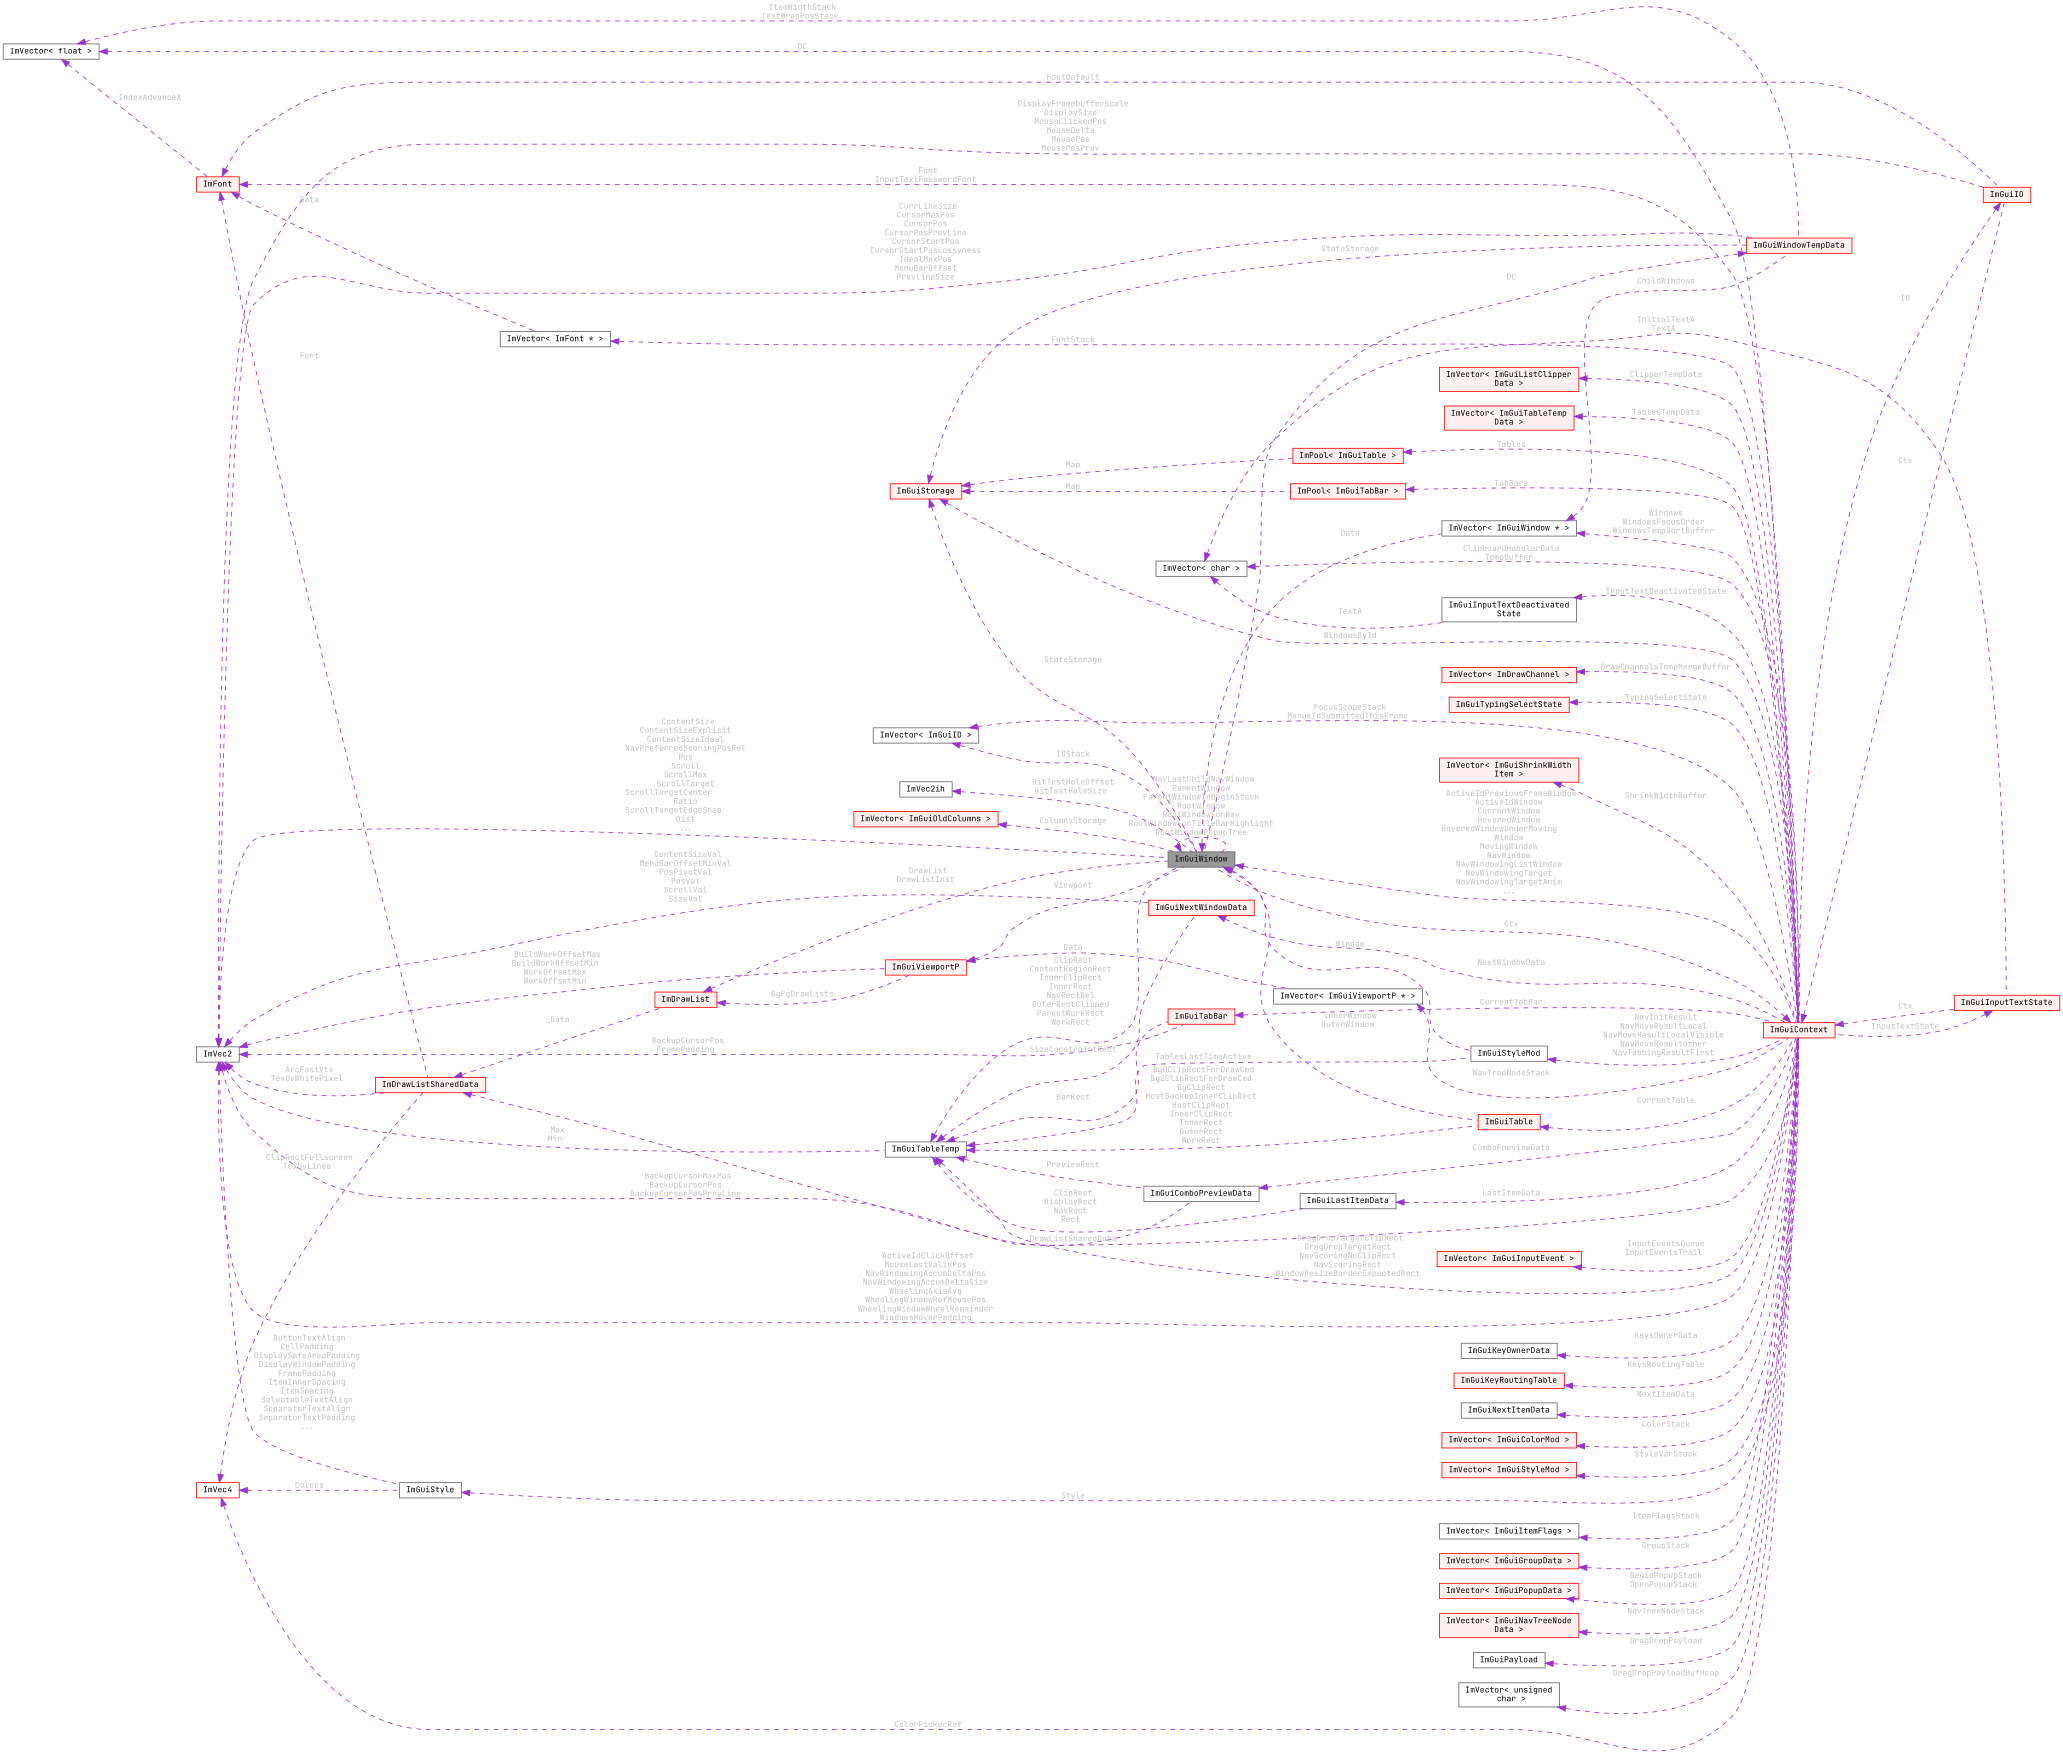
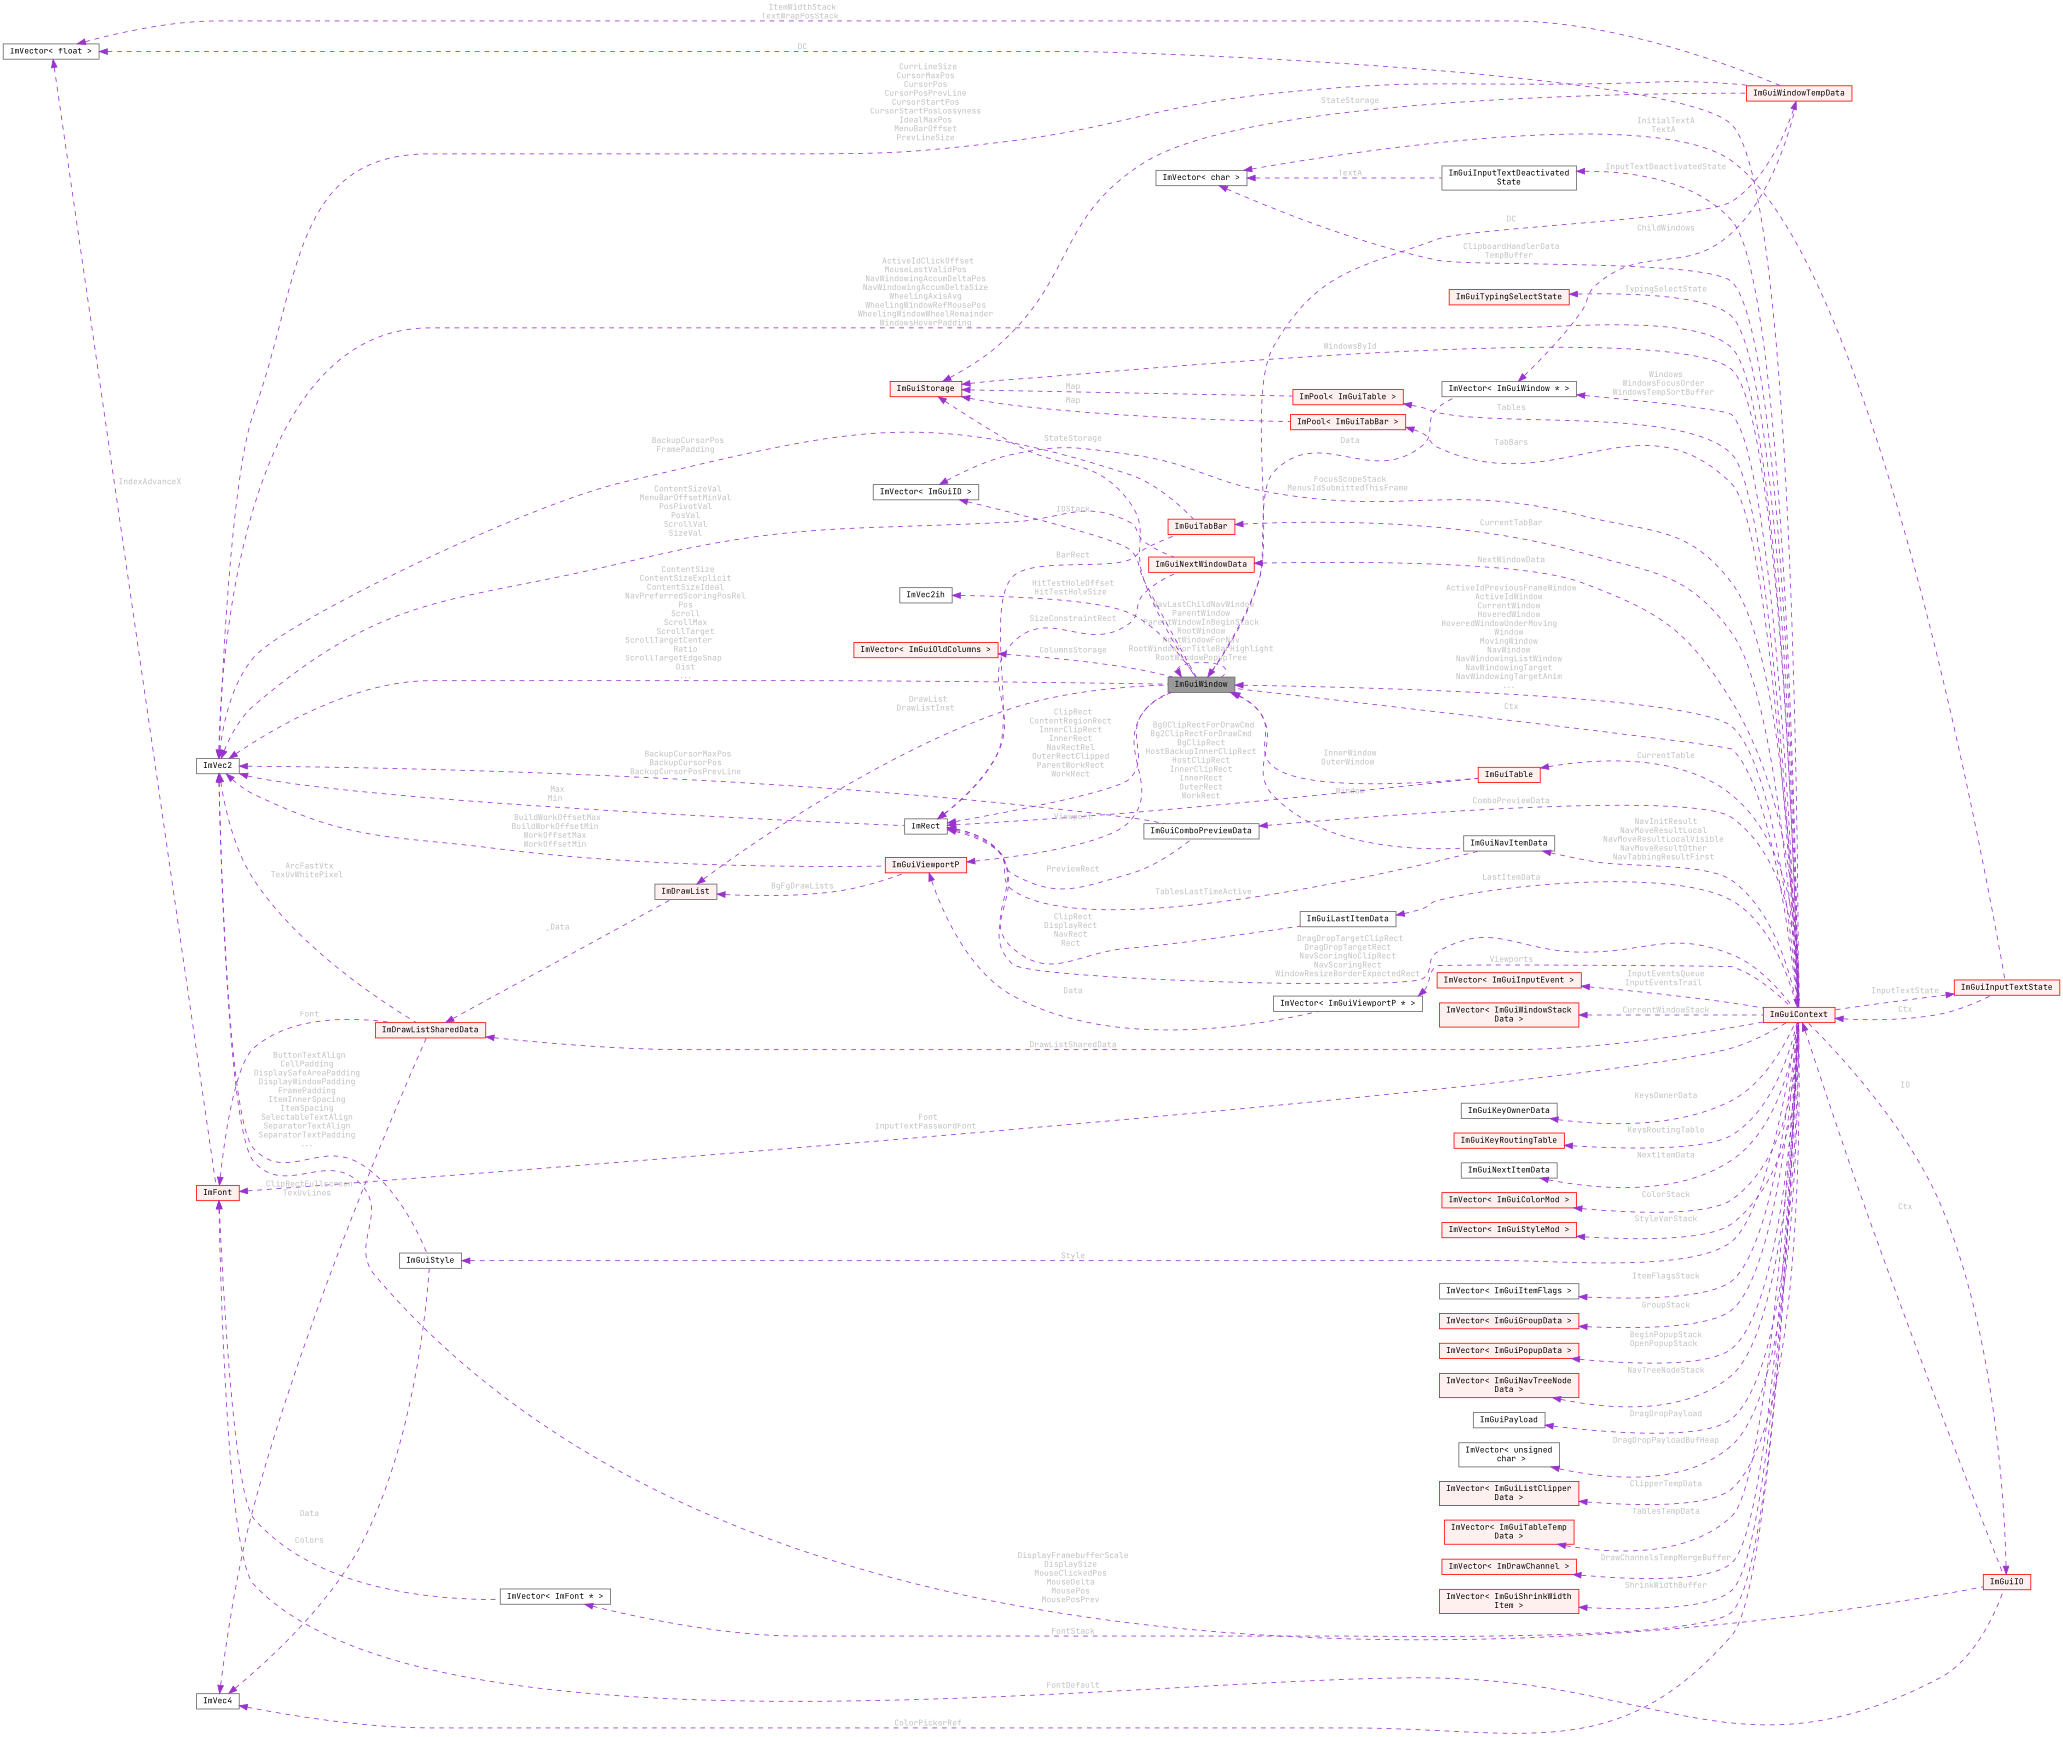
(686, 1000) -> (686, 892)
none -> (1509, 1015)
(1509, 1054) -> (1509, 843)
(1509, 1073) -> (1509, 960)
(926, 1149) -> (926, 826)
(218, 1490) -> (218, 1701)
